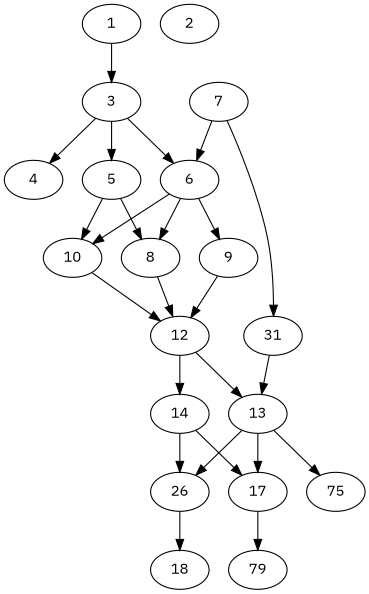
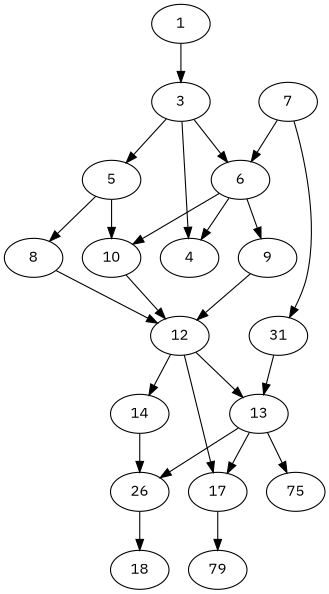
(190, 24) -> none
(173, 214) -> (218, 214)
(214, 448) -> (197, 409)
